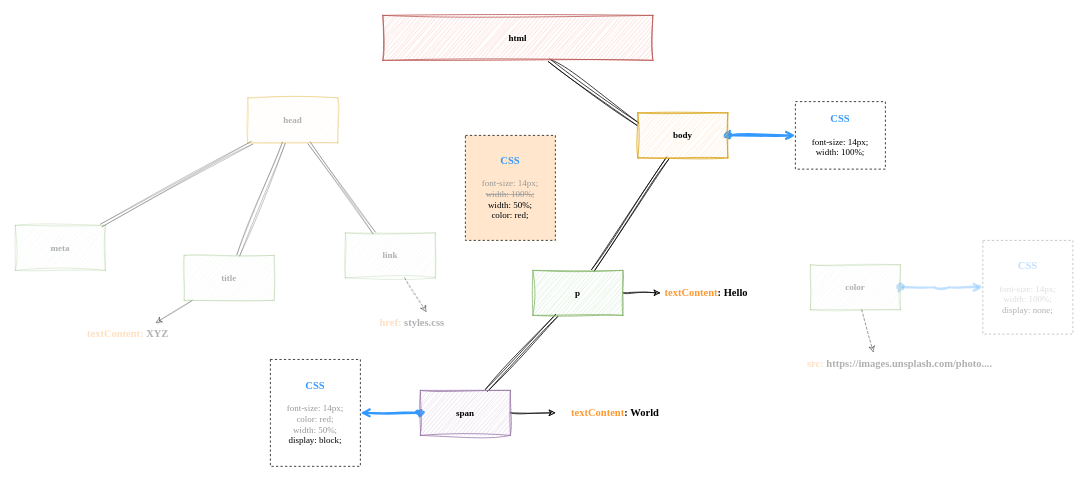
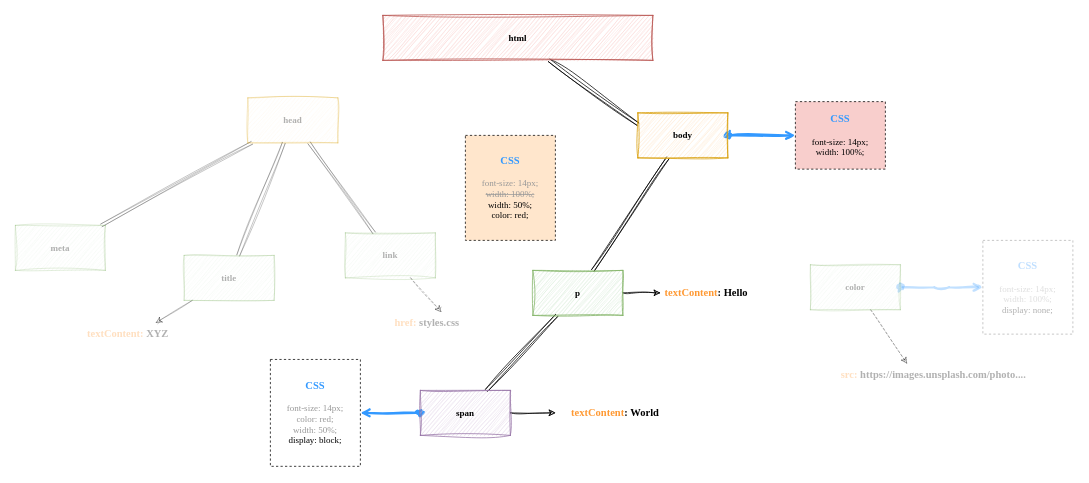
(840, 135) -> (840, 135)
(420, 323) -> (435, 323)
(923, 364) -> (957, 375)
